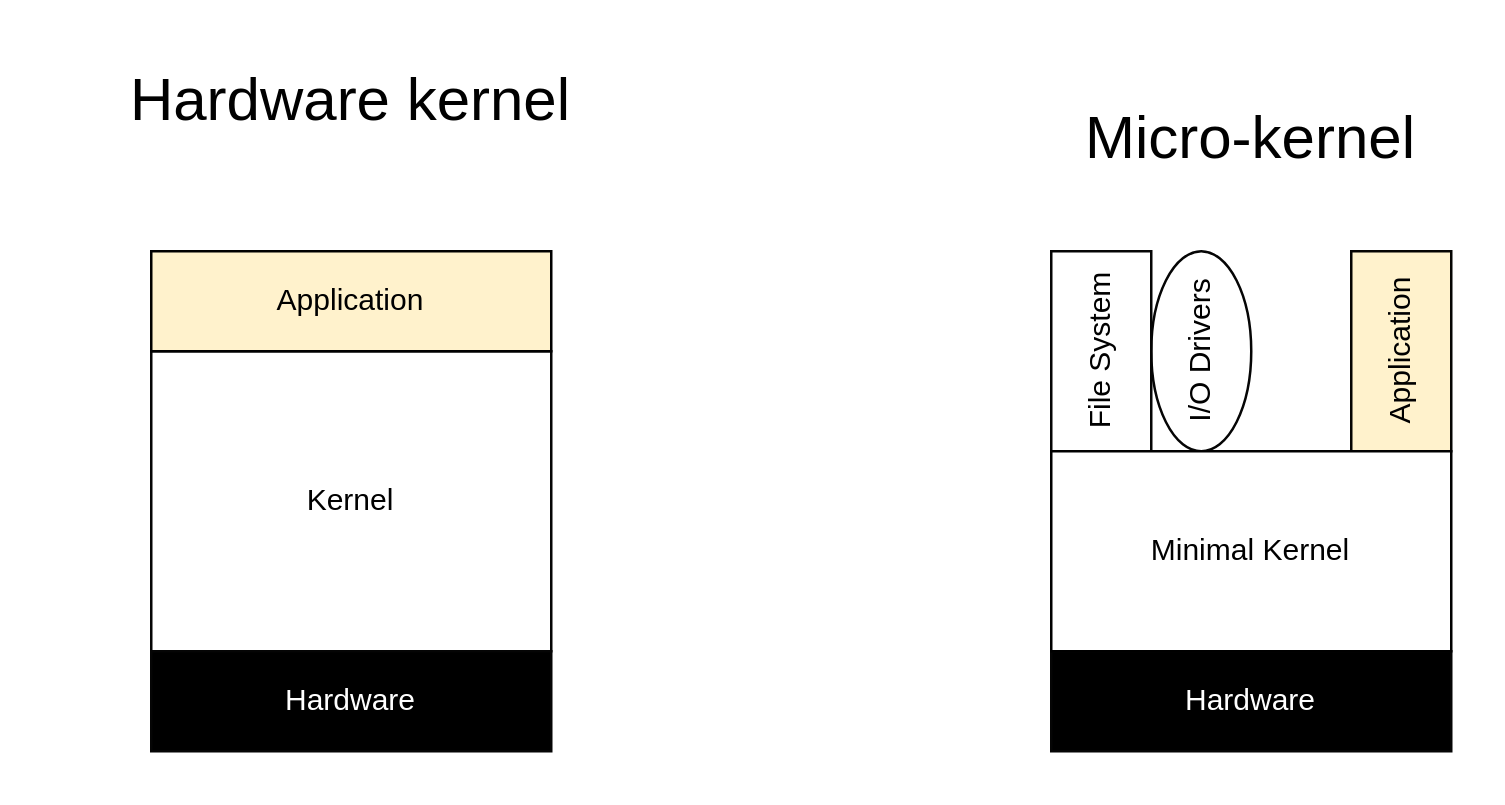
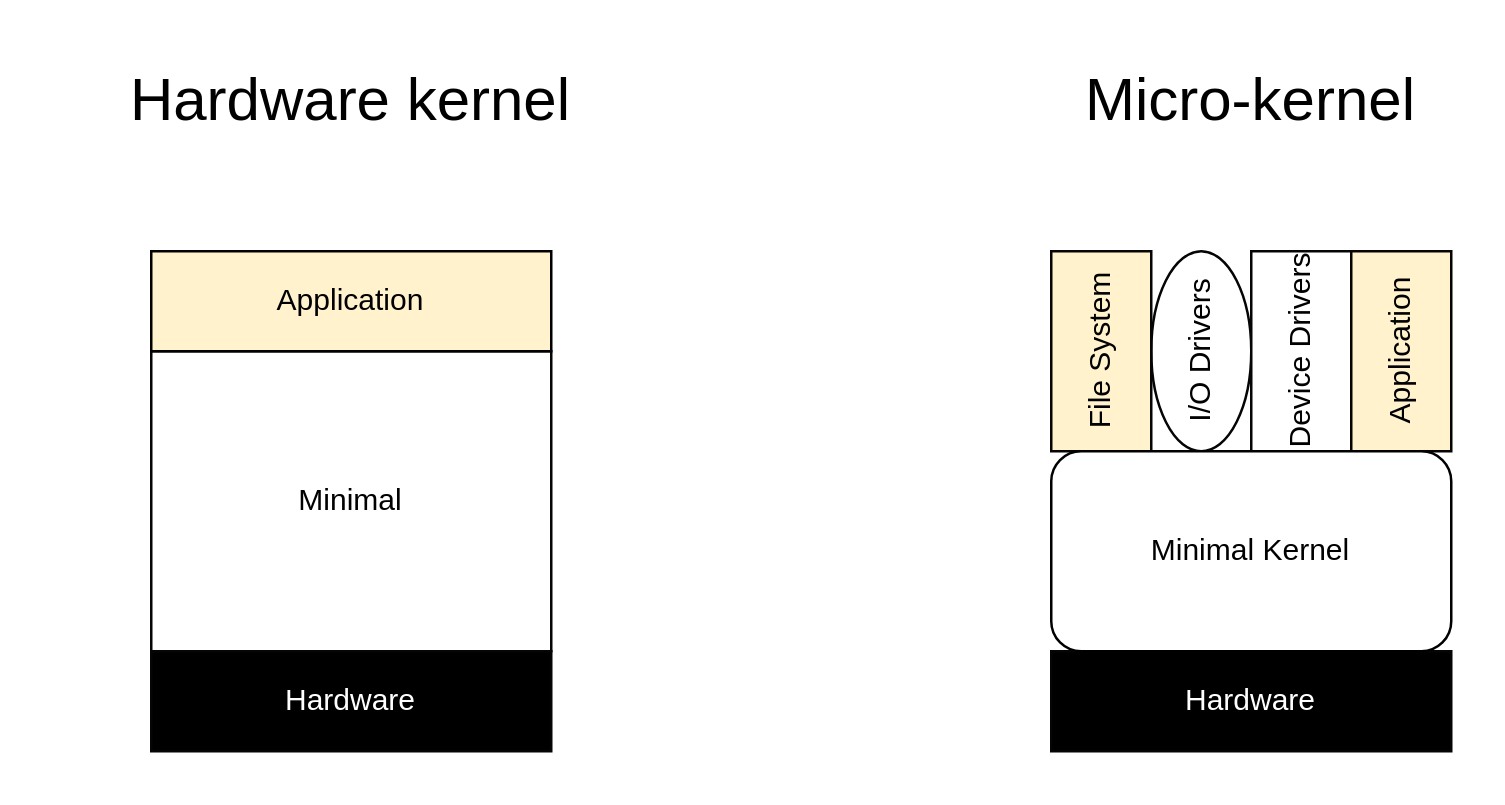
(1251, 139) -> (1251, 101)
(1101, 351) -> (1101, 351)
none -> (1301, 351)
(351, 501) -> (351, 501)
(1251, 551) -> (1251, 551)
